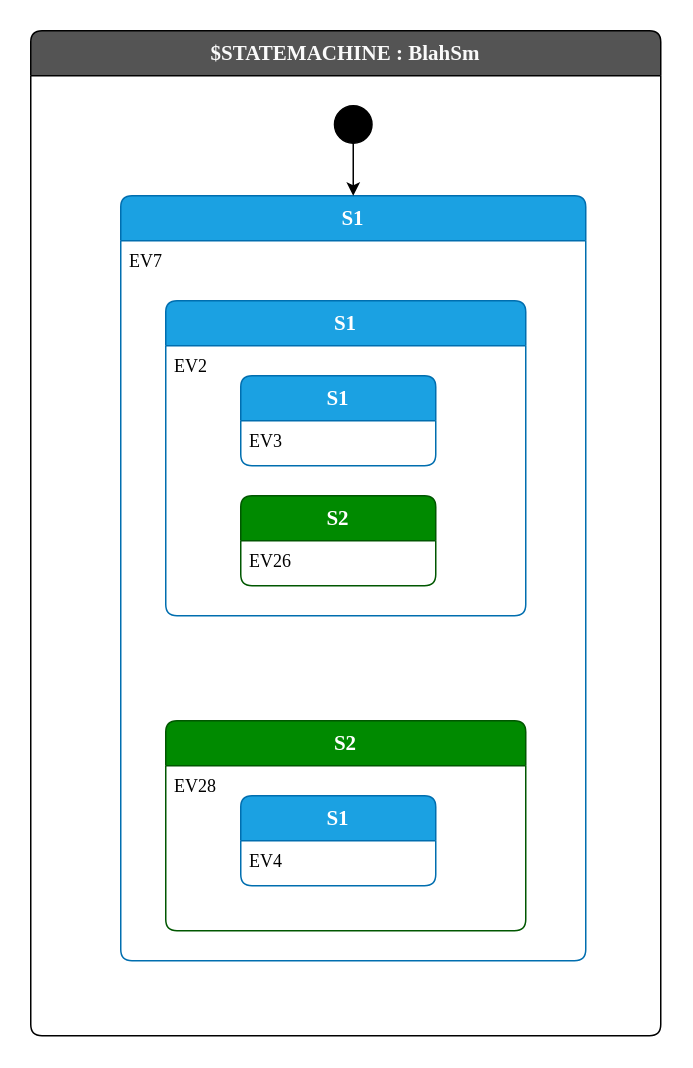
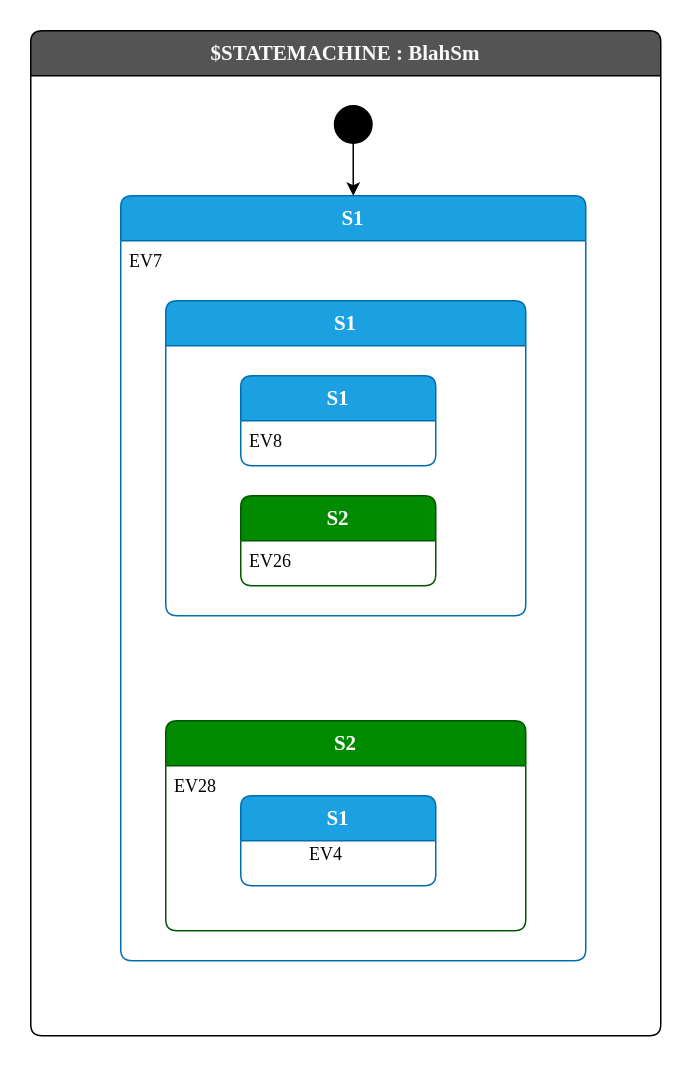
(203, 368) -> none
(264, 441) -> (264, 441)
(278, 863) -> (338, 856)
